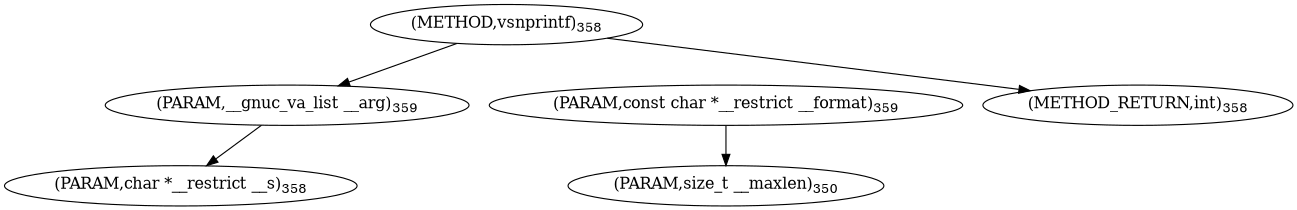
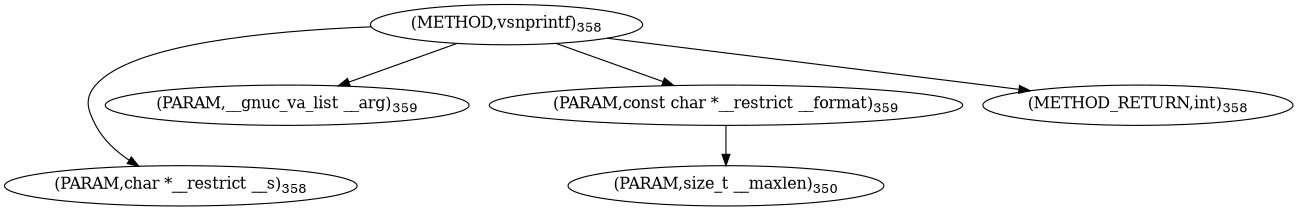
none -> (610, 63)
(239, 142) -> (183, 47)
